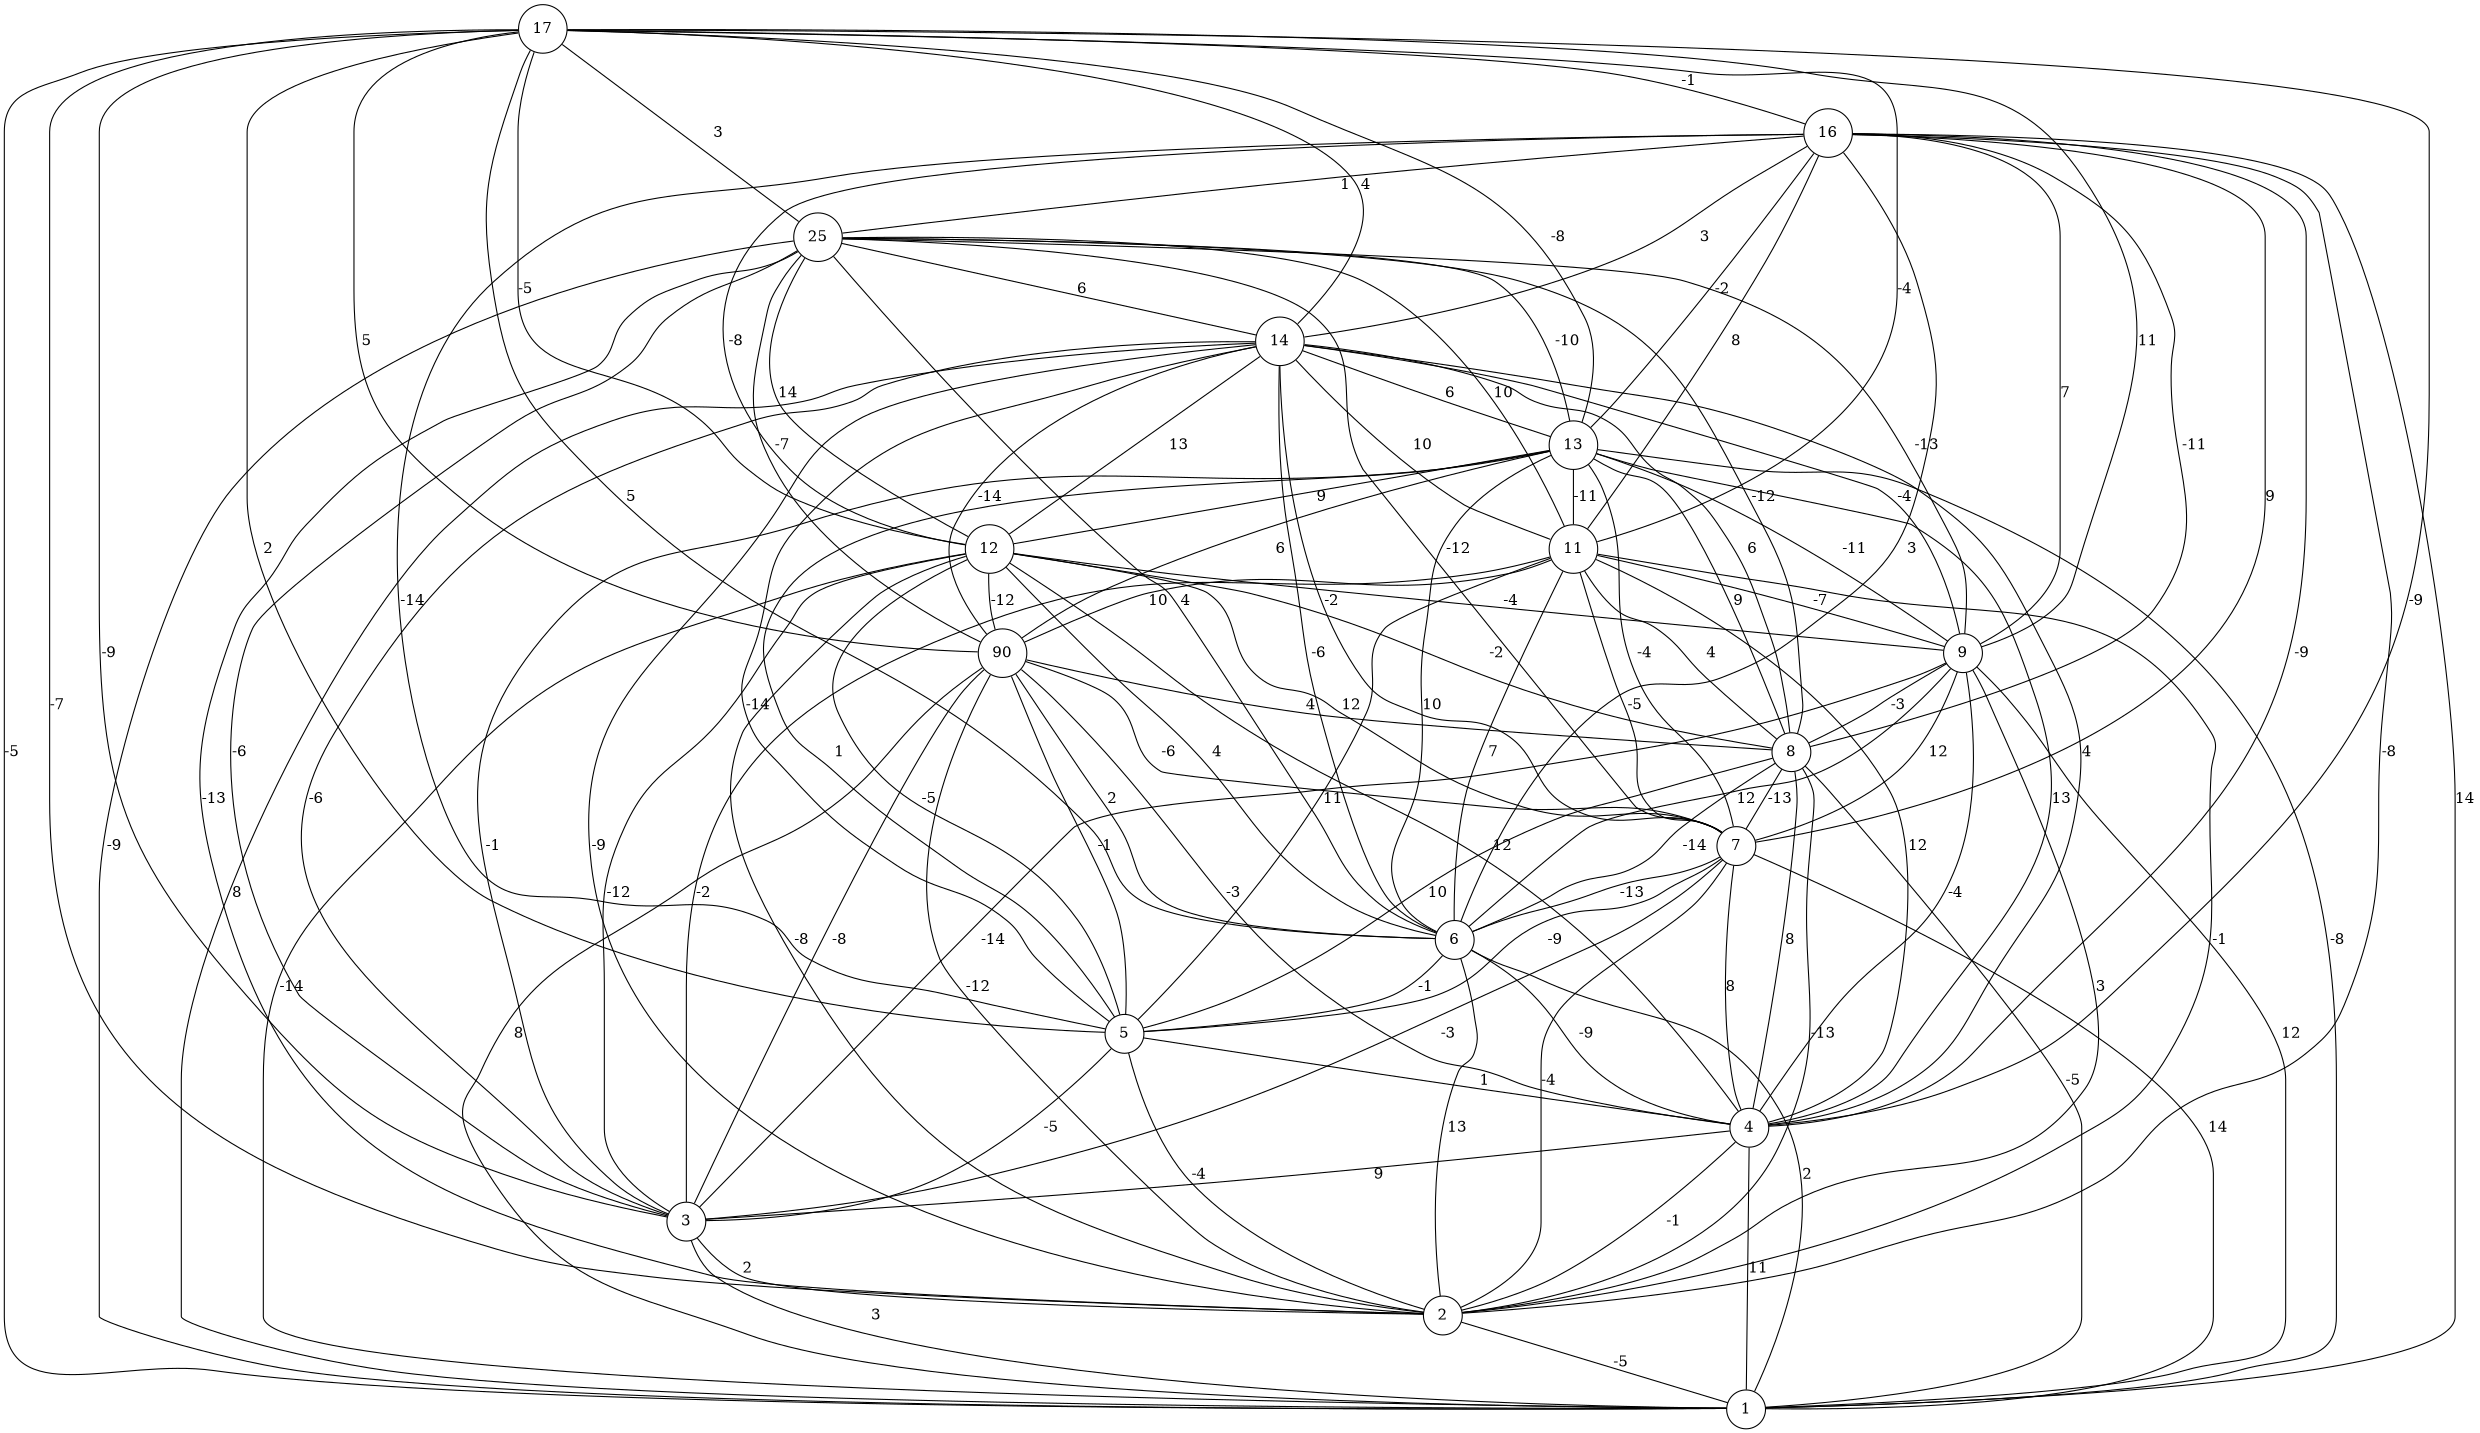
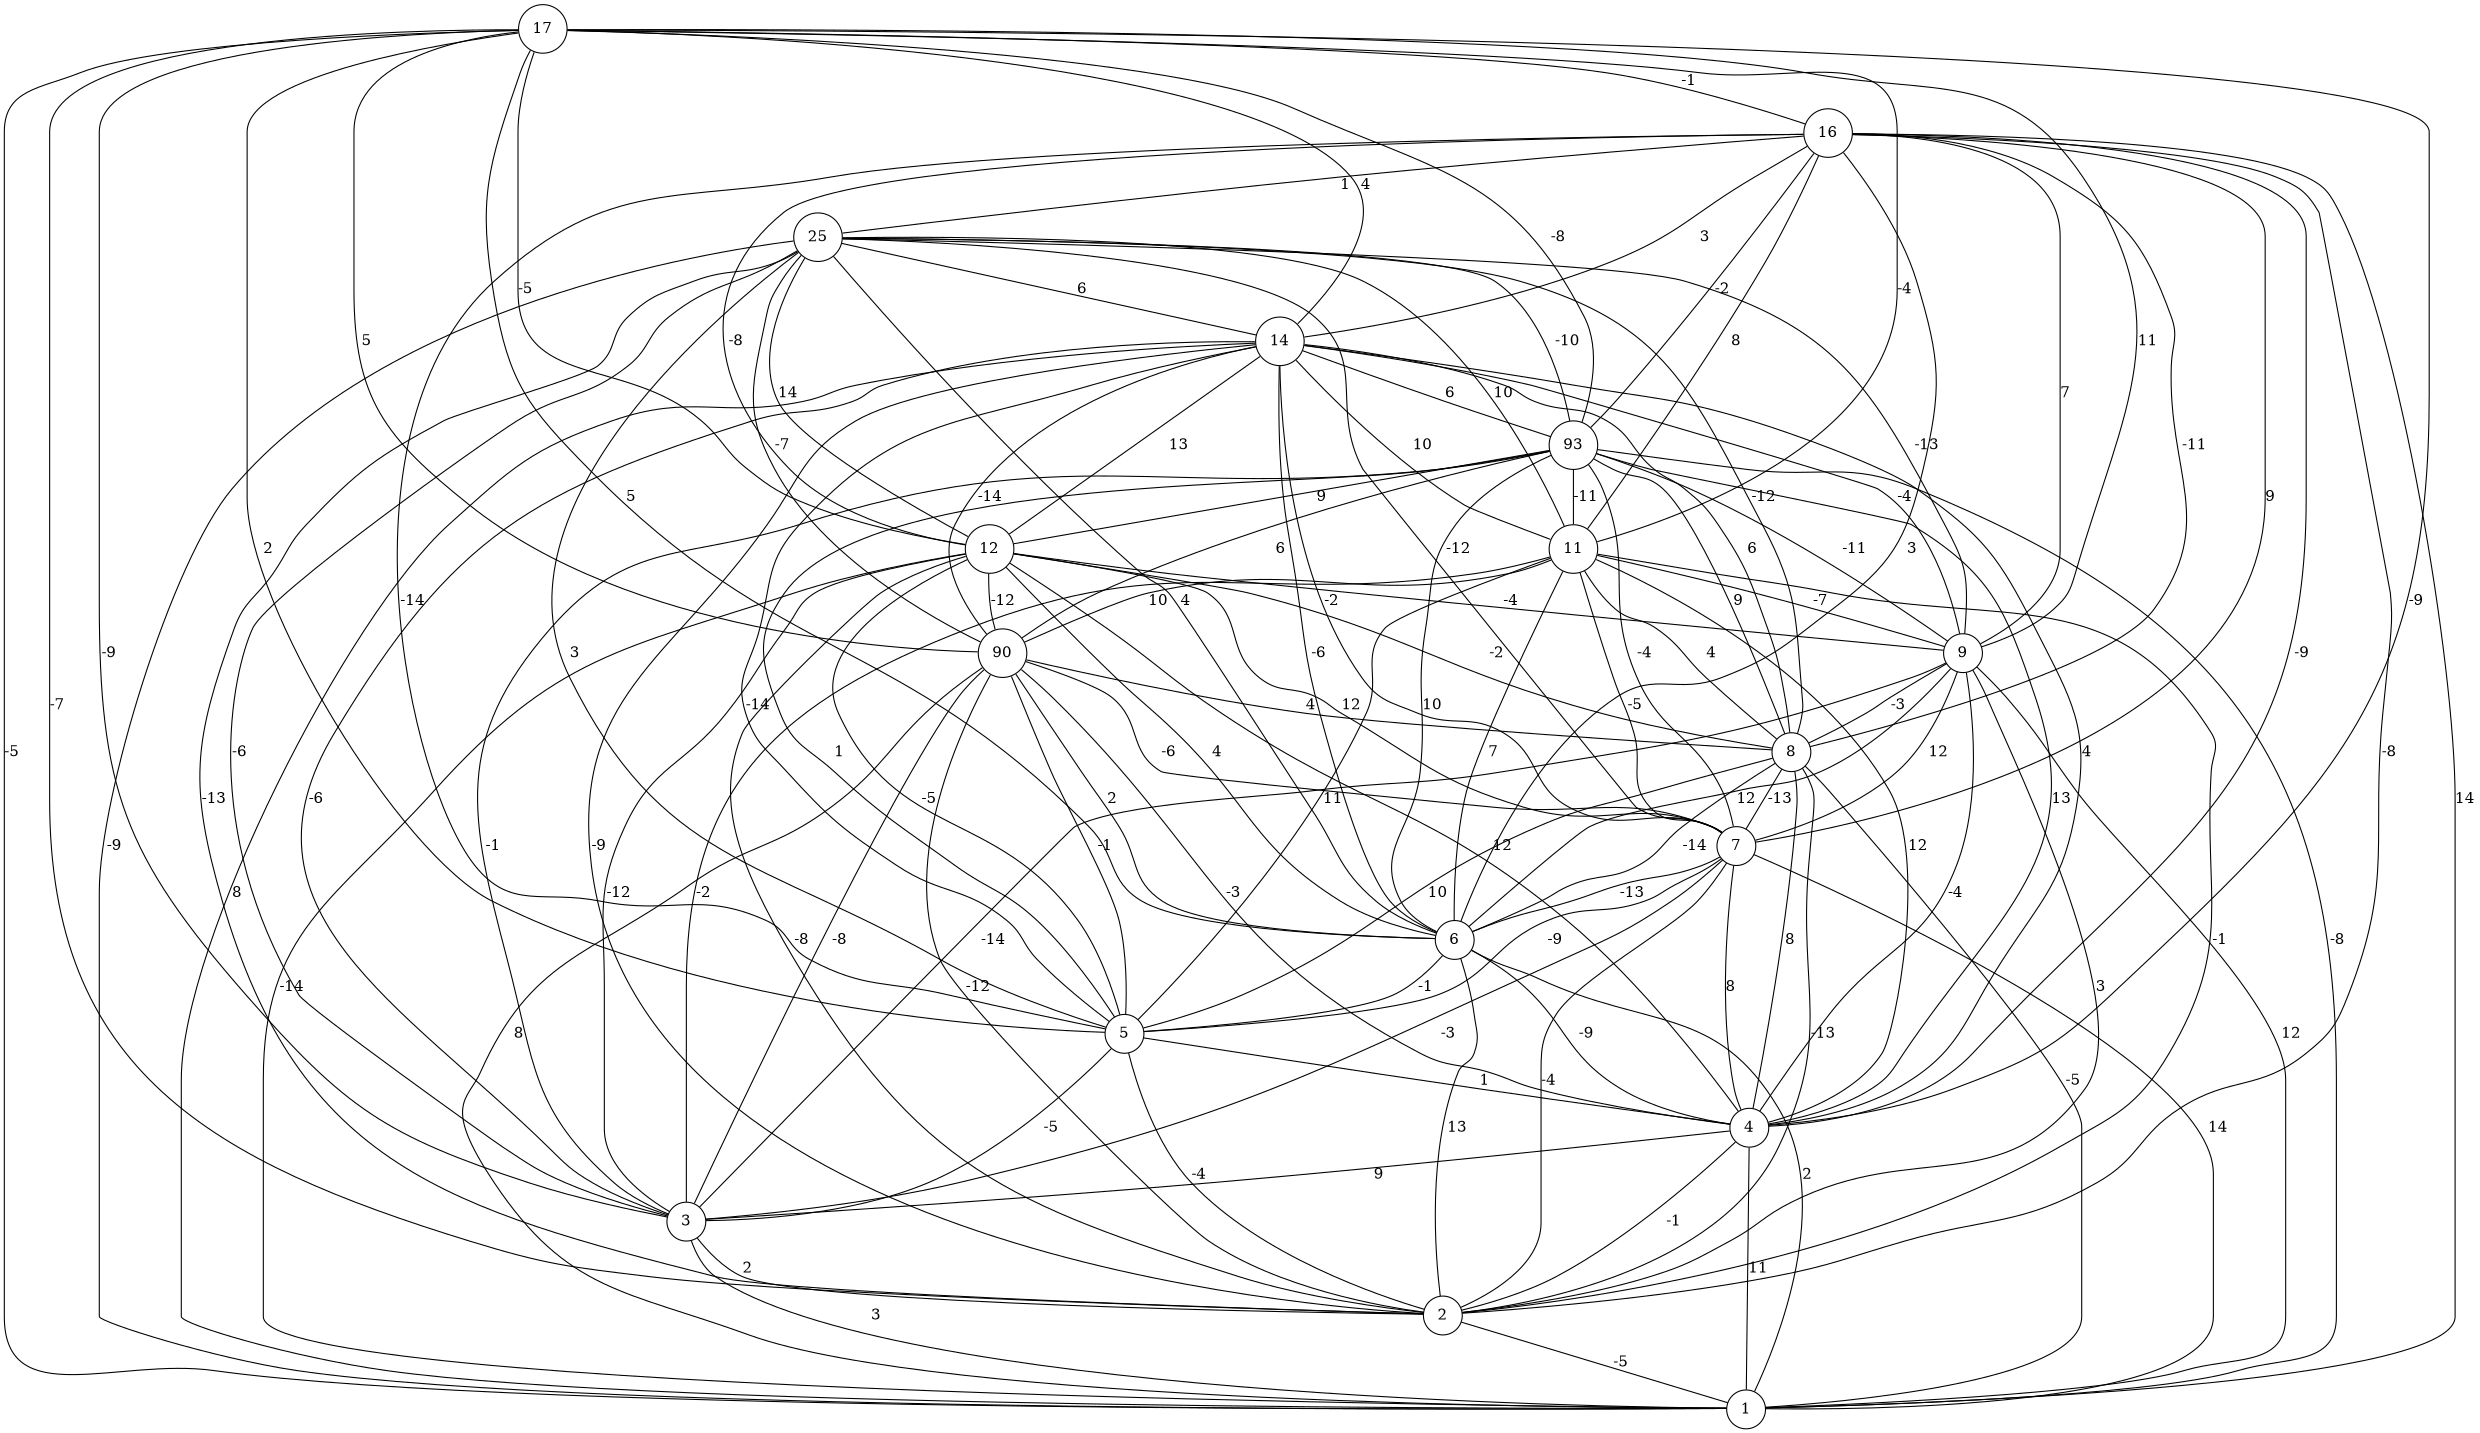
(680, 133) -> (589, 712)
(1573, 445) -> (1573, 445)
